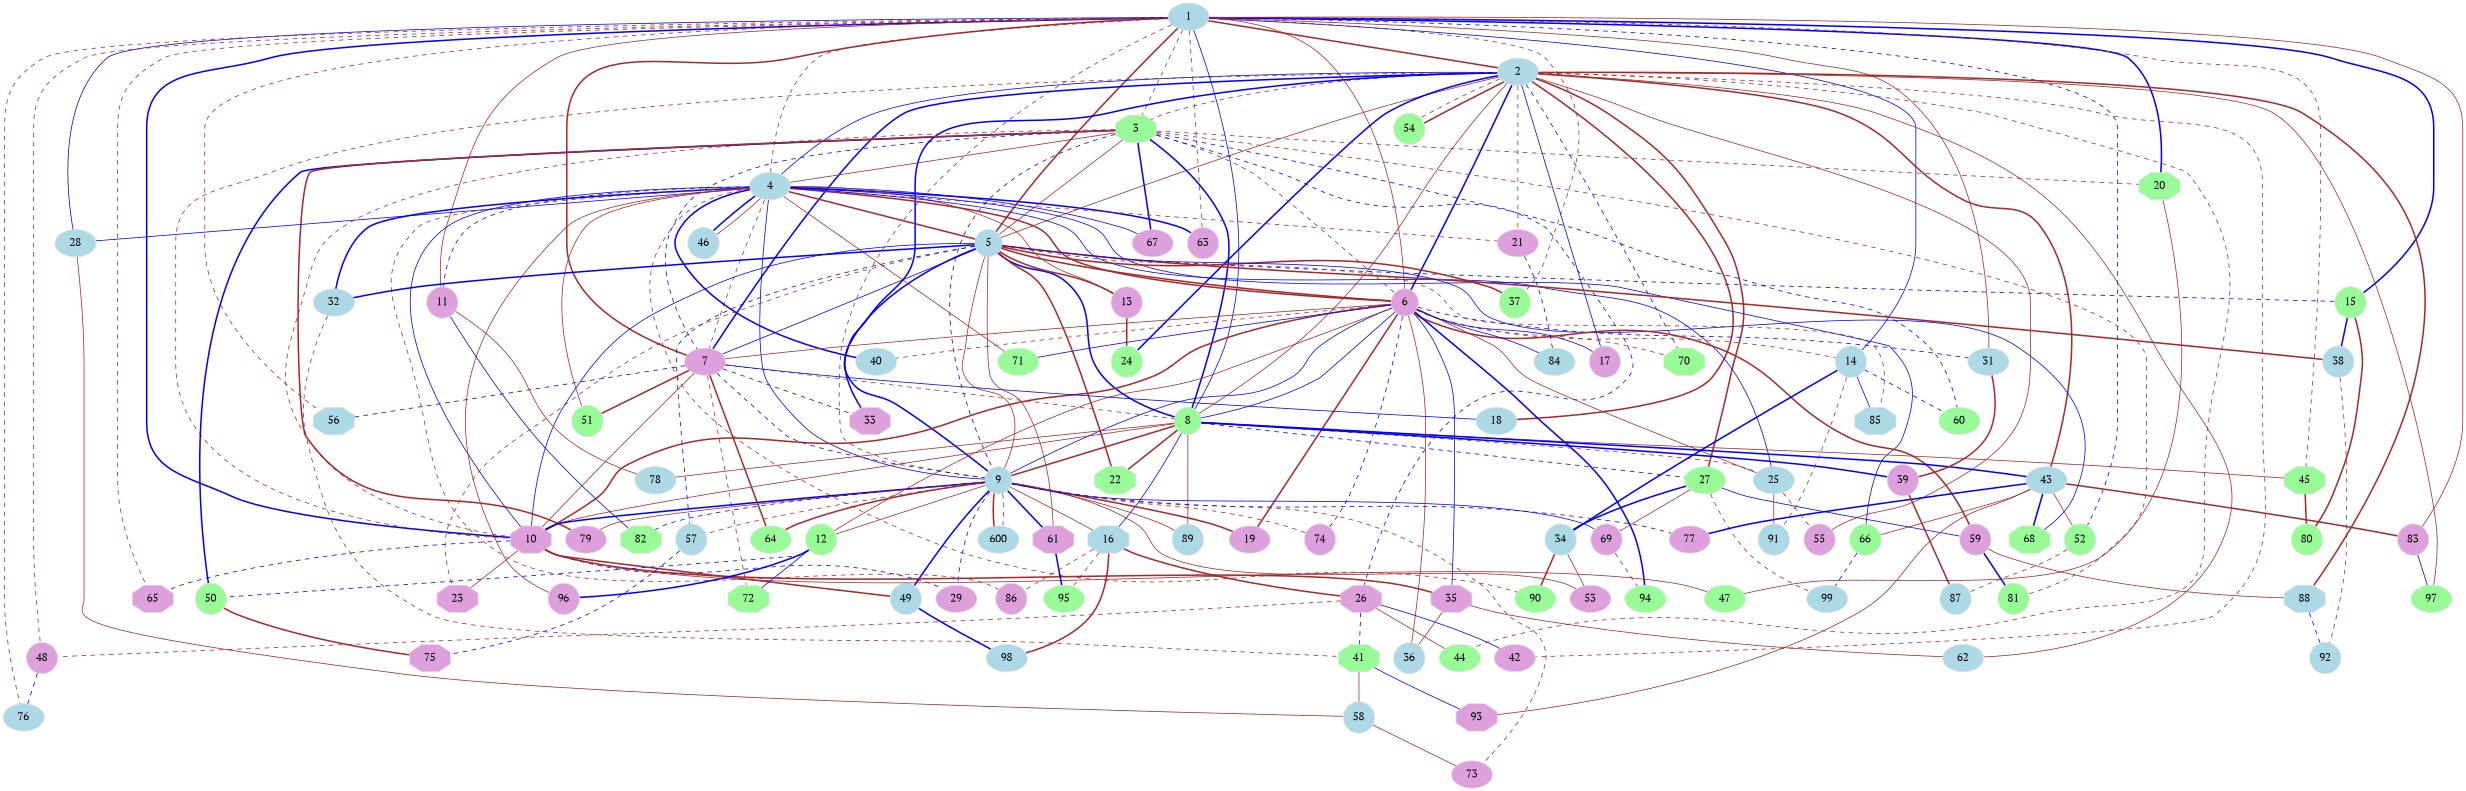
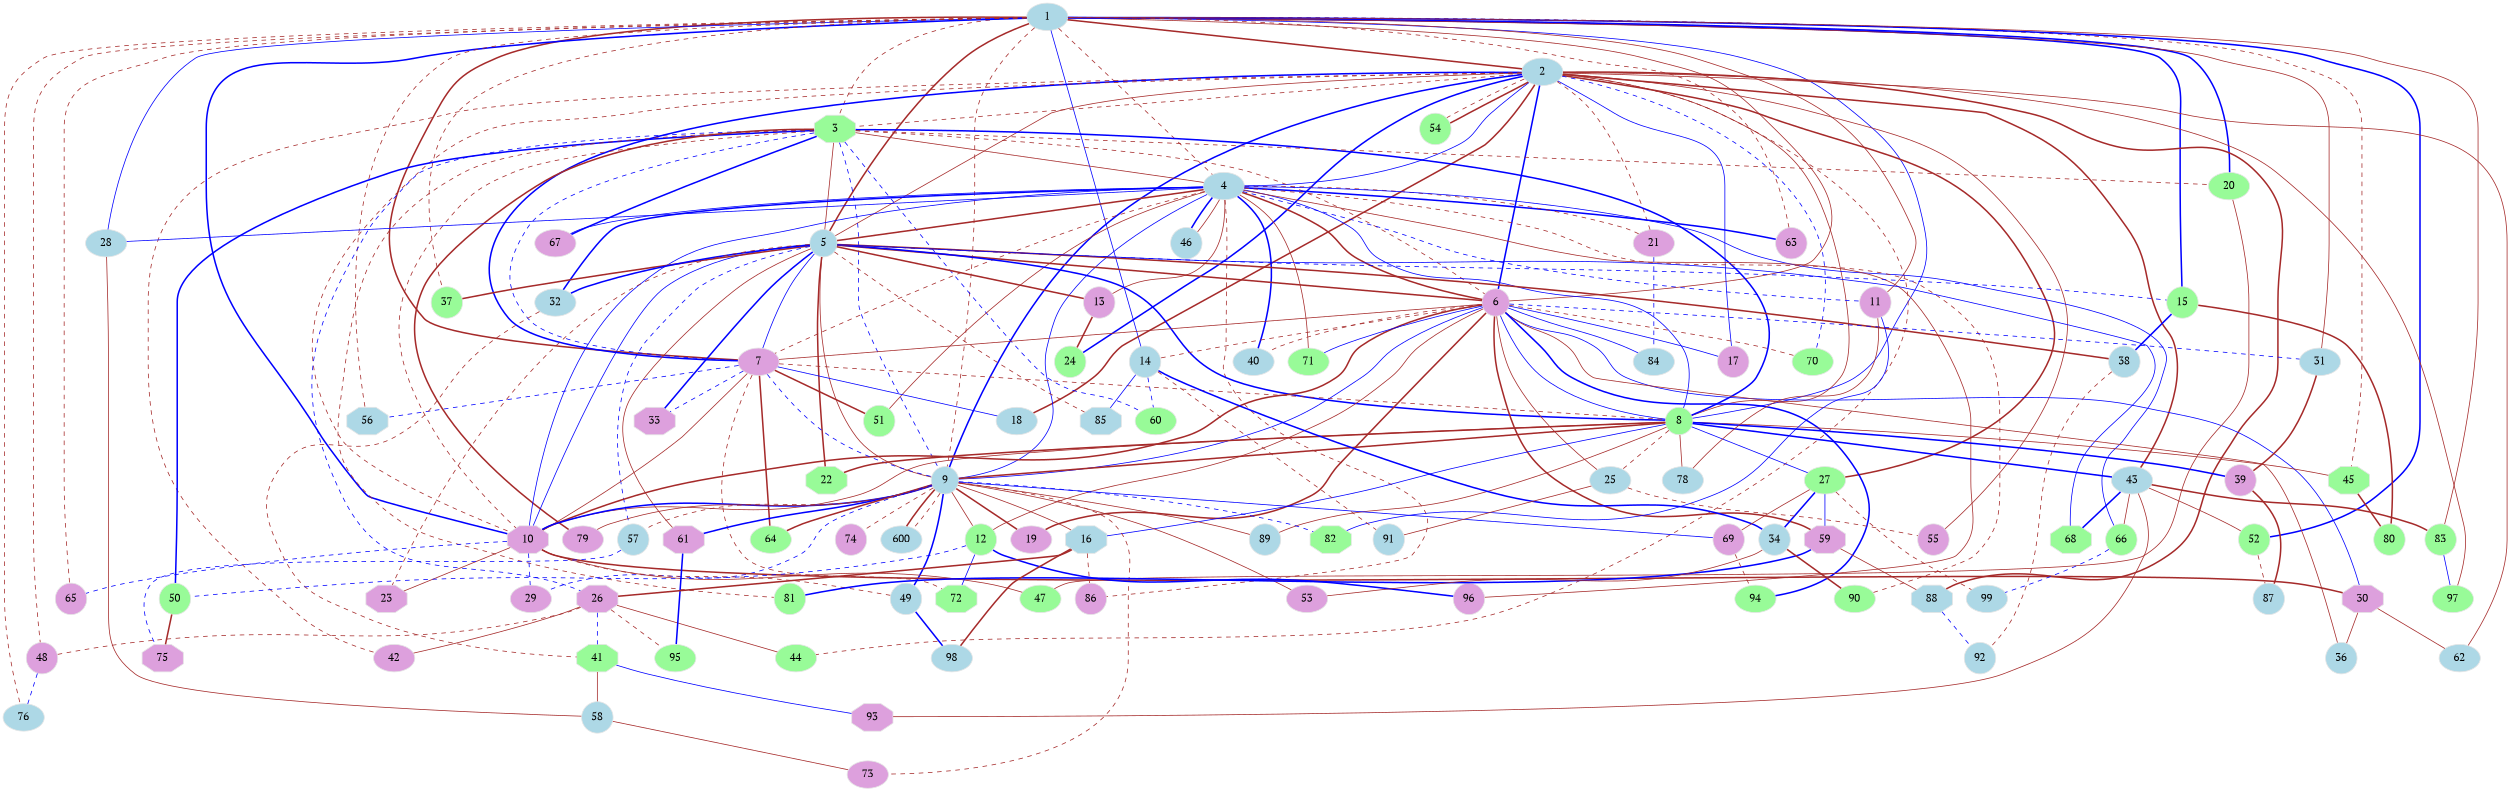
(1873, 53) -> (2293, 54)
(2160, 186) -> (2229, 186)
(1081, 242) -> (1410, 272)
(1684, 362) -> (1813, 362)
(1376, 425) -> none
(1443, 450) -> (1750, 450)
(1690, 540) -> none
(1975, 540) -> (1825, 540)
(2413, 540) -> (2441, 540)
(1086, 570) -> (636, 629)
(717, 576) -> (715, 577)
(153, 599) -> (71, 599)
(1451, 599) -> (2363, 599)
(1441, 624) -> (498, 633)
